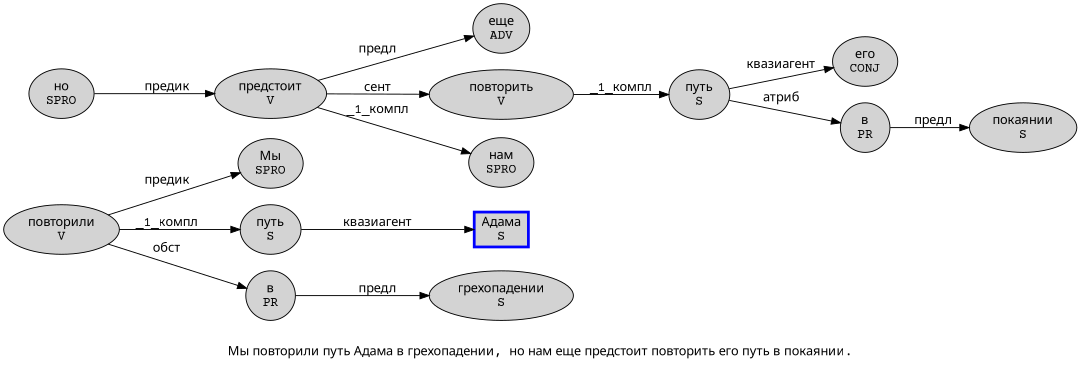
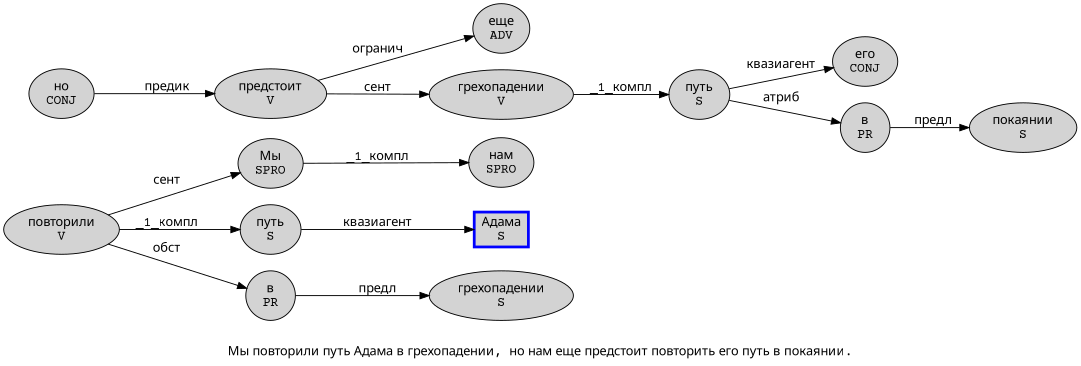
(378, 49) -> (378, 49)
(62, 94) -> (62, 94)
(501, 95) -> (501, 95)
(390, 129) -> (381, 163)
(167, 180) -> (167, 180)
